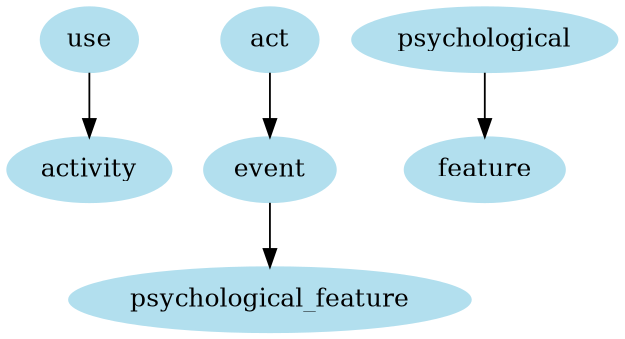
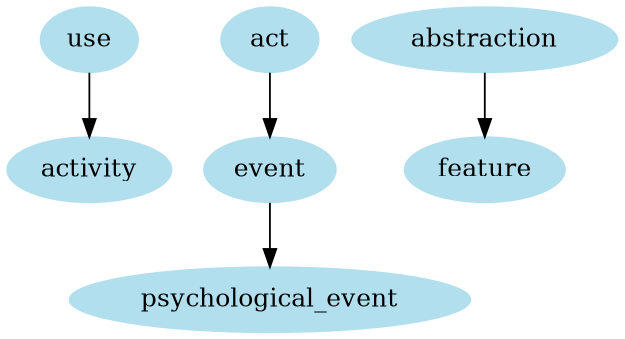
(485, 40) -> (485, 40)
(270, 300) -> (270, 300)
